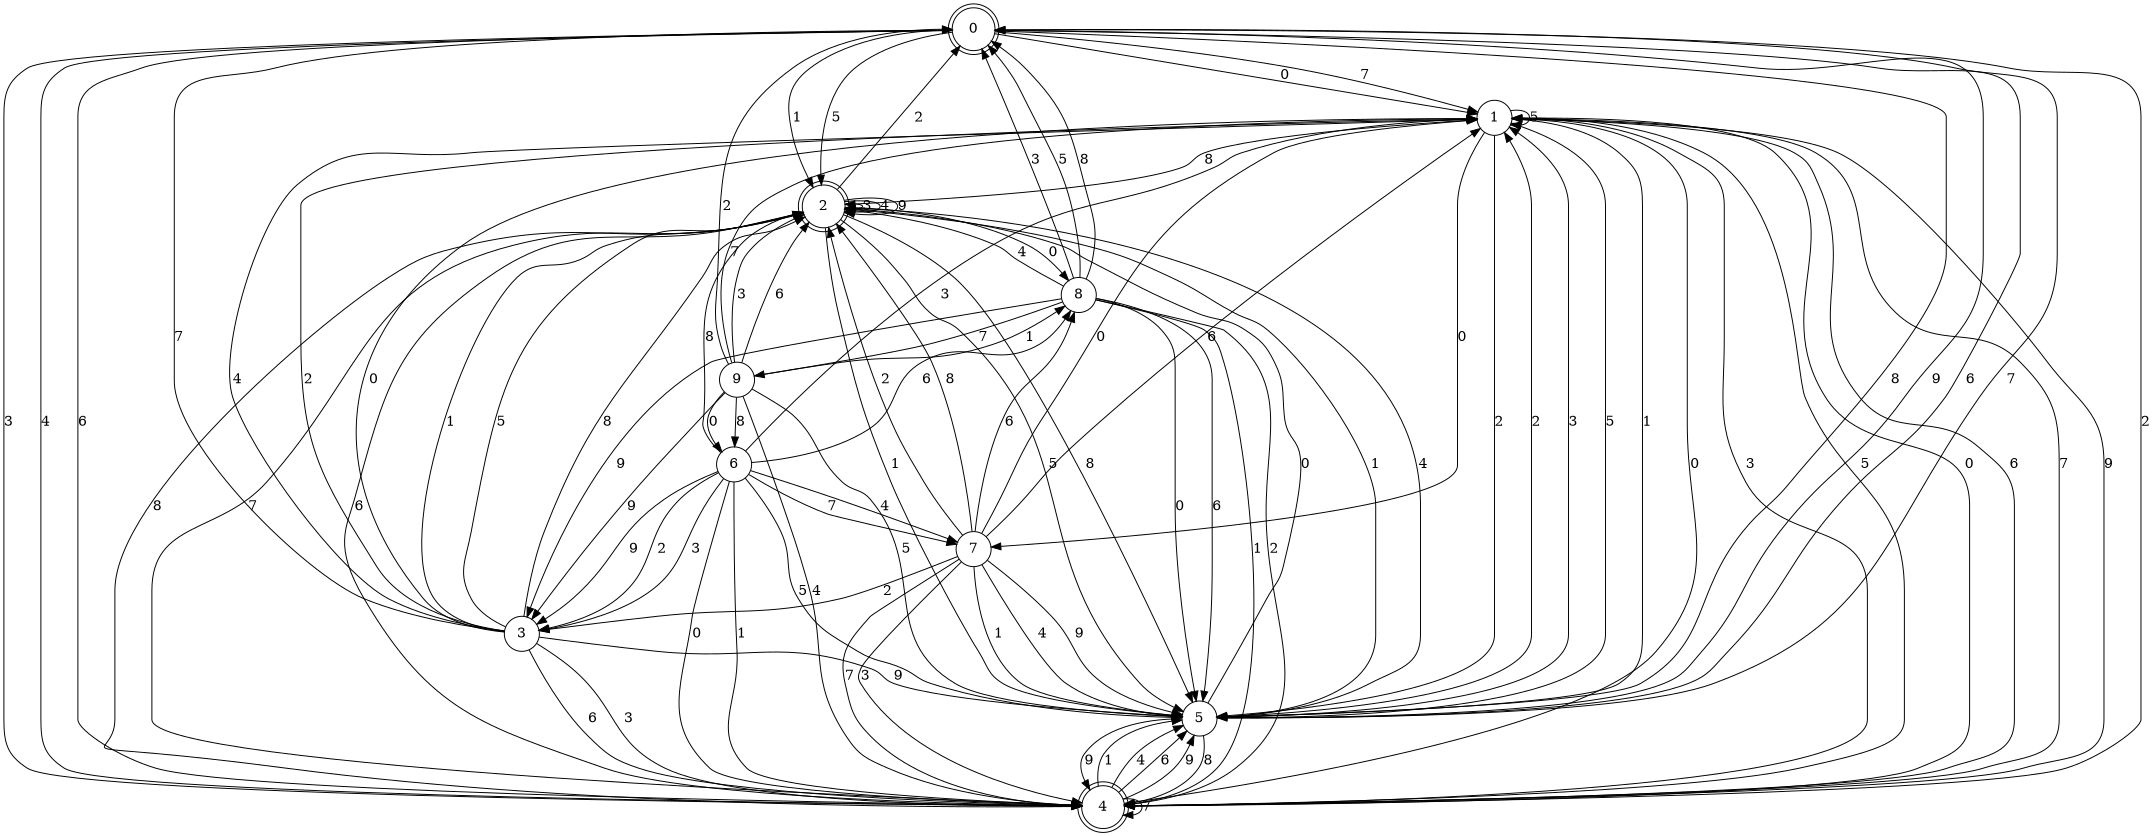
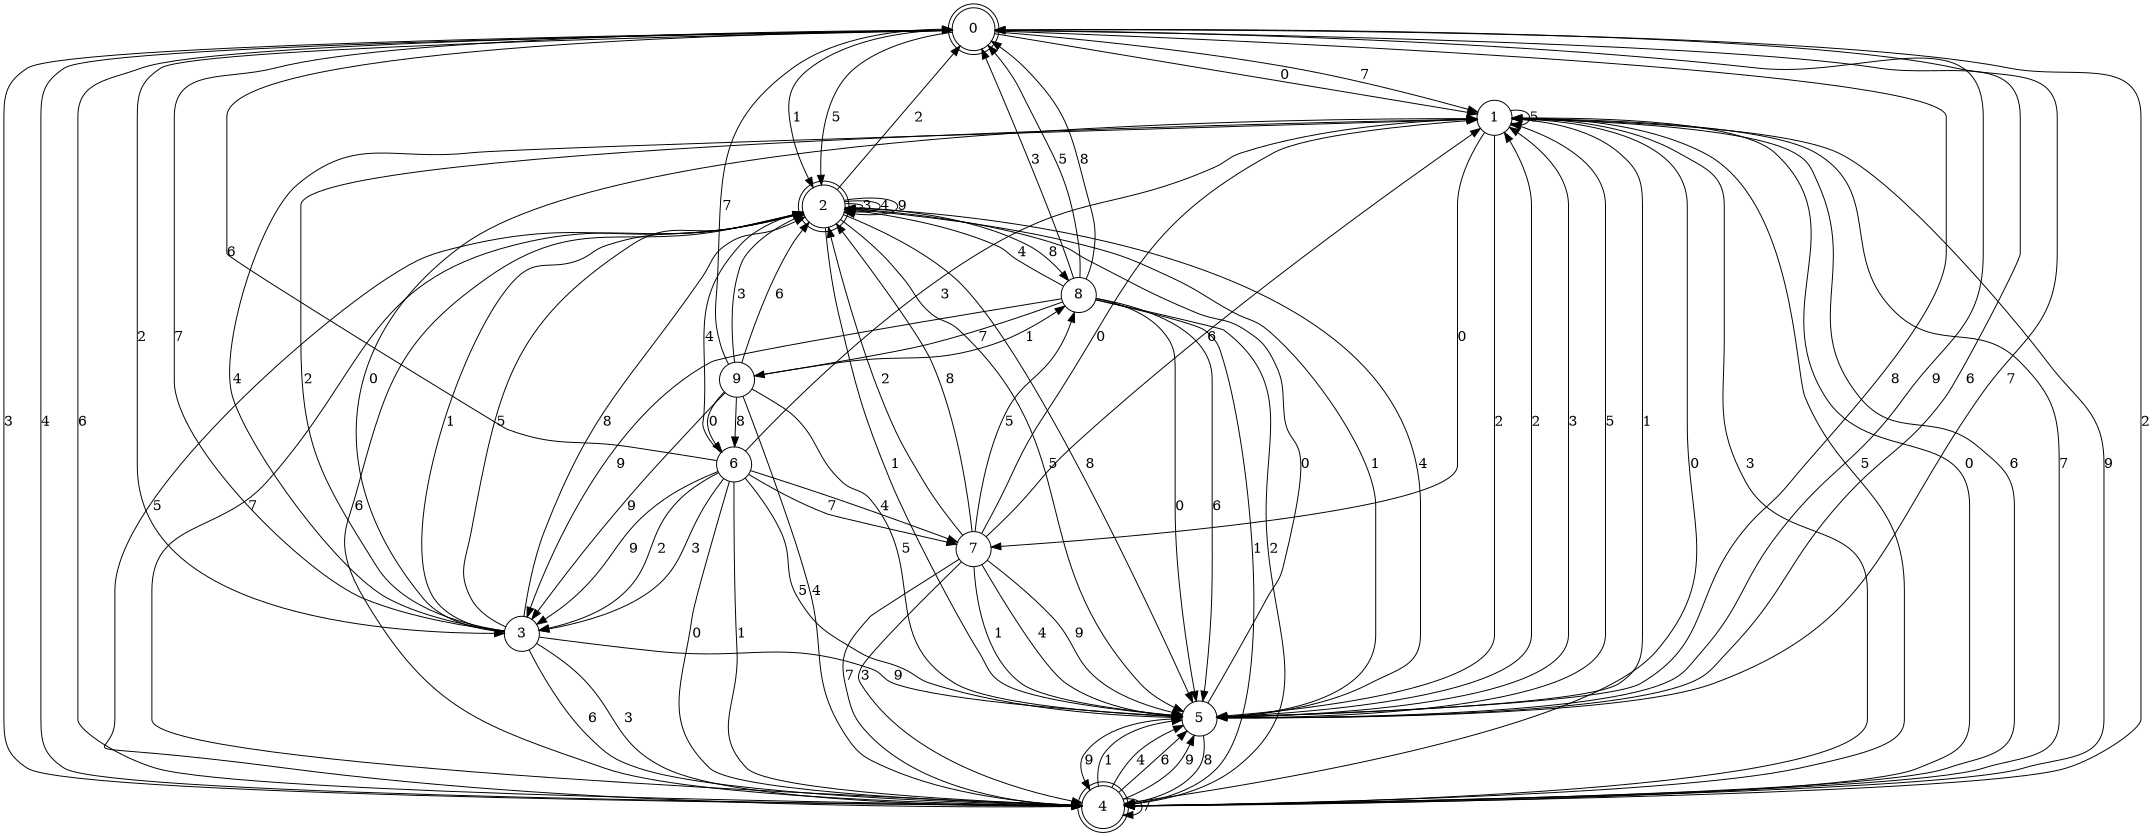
(1001, 142) -> none
(1169, 171) -> none
(727, 206) -> (727, 206)
(1053, 253) -> (1053, 253)
(710, 337) -> (710, 337)
(903, 380) -> (245, 99)
(1010, 422) -> (1010, 422)
(158, 507) -> (158, 507)
(757, 611) -> (144, 84)
